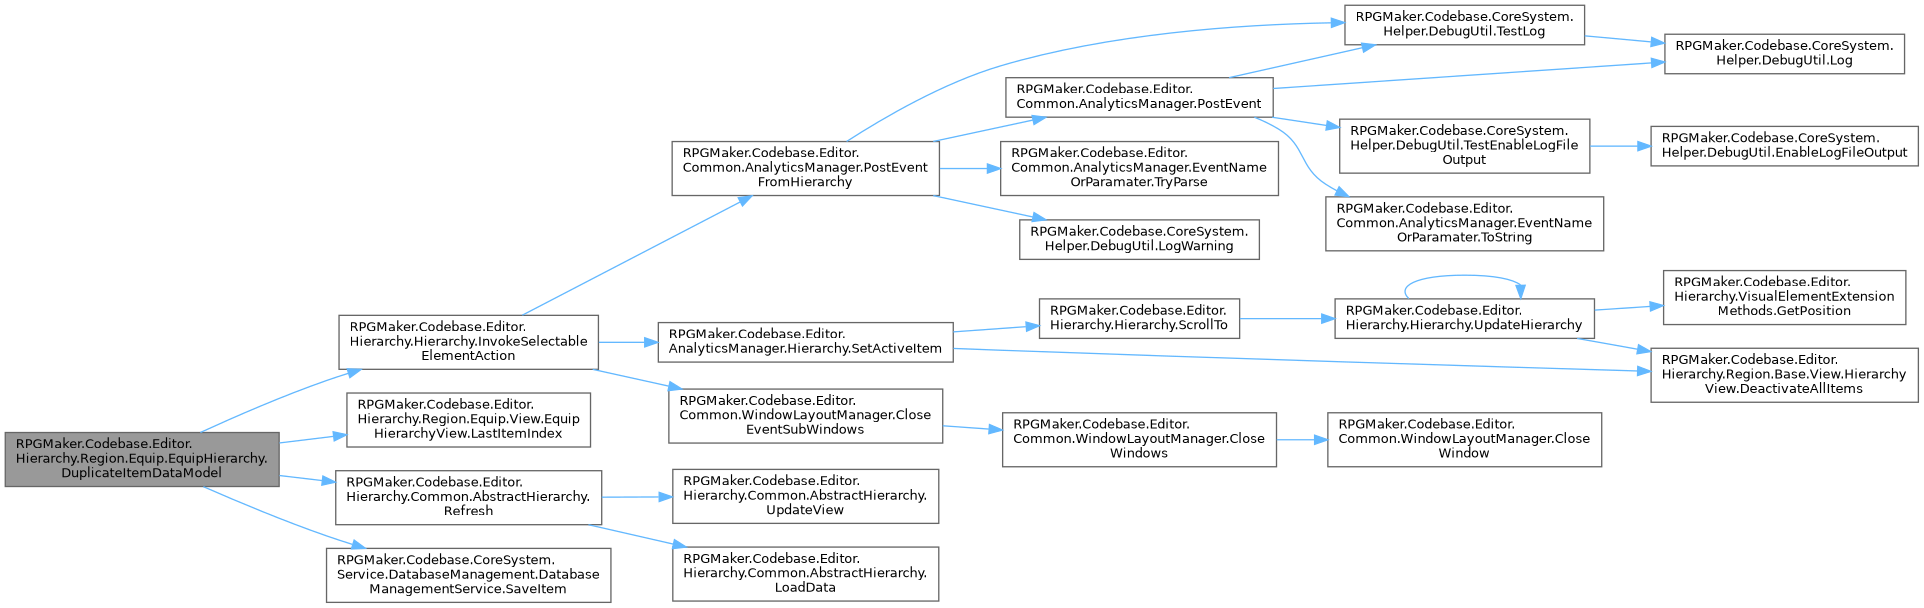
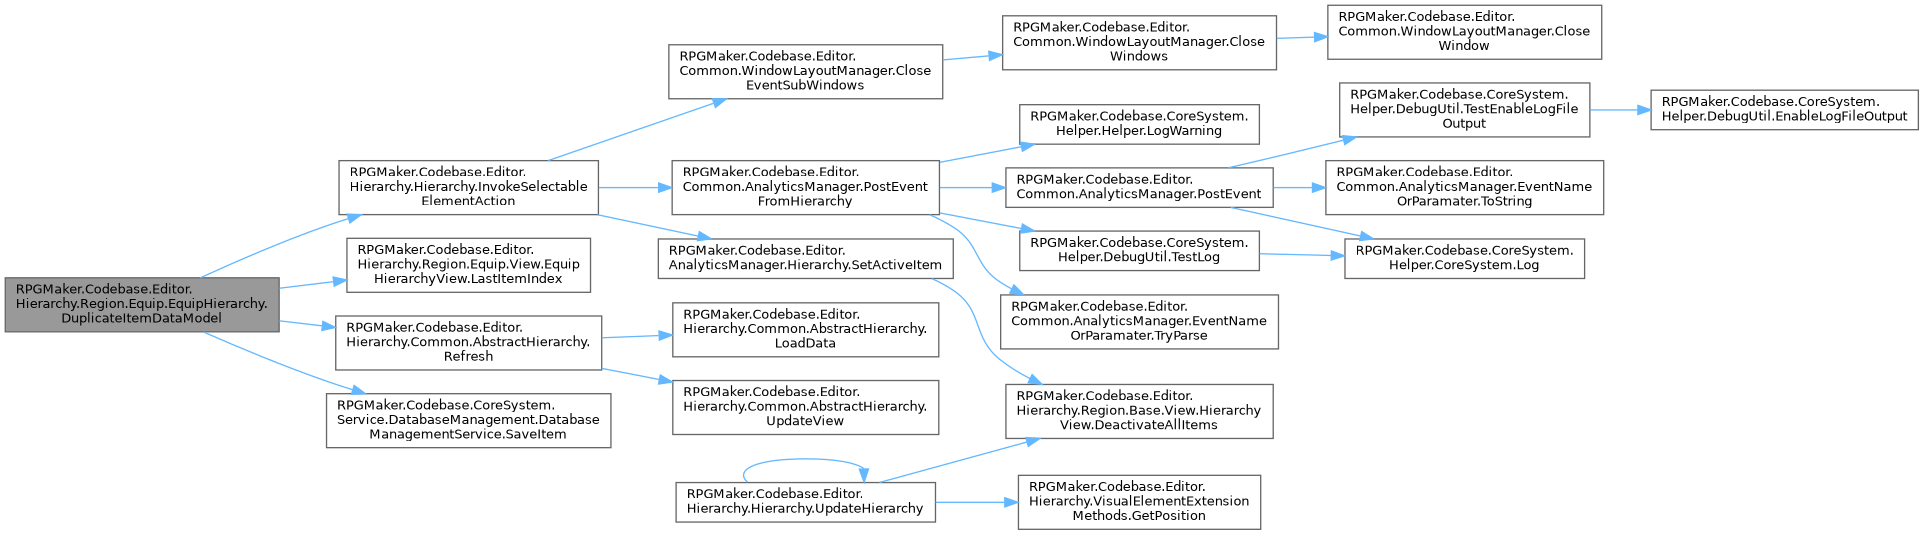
(1785, 54) -> (1465, 259)
(1296, 63) -> none
(1140, 240) -> (1140, 124)
(1140, 319) -> none
